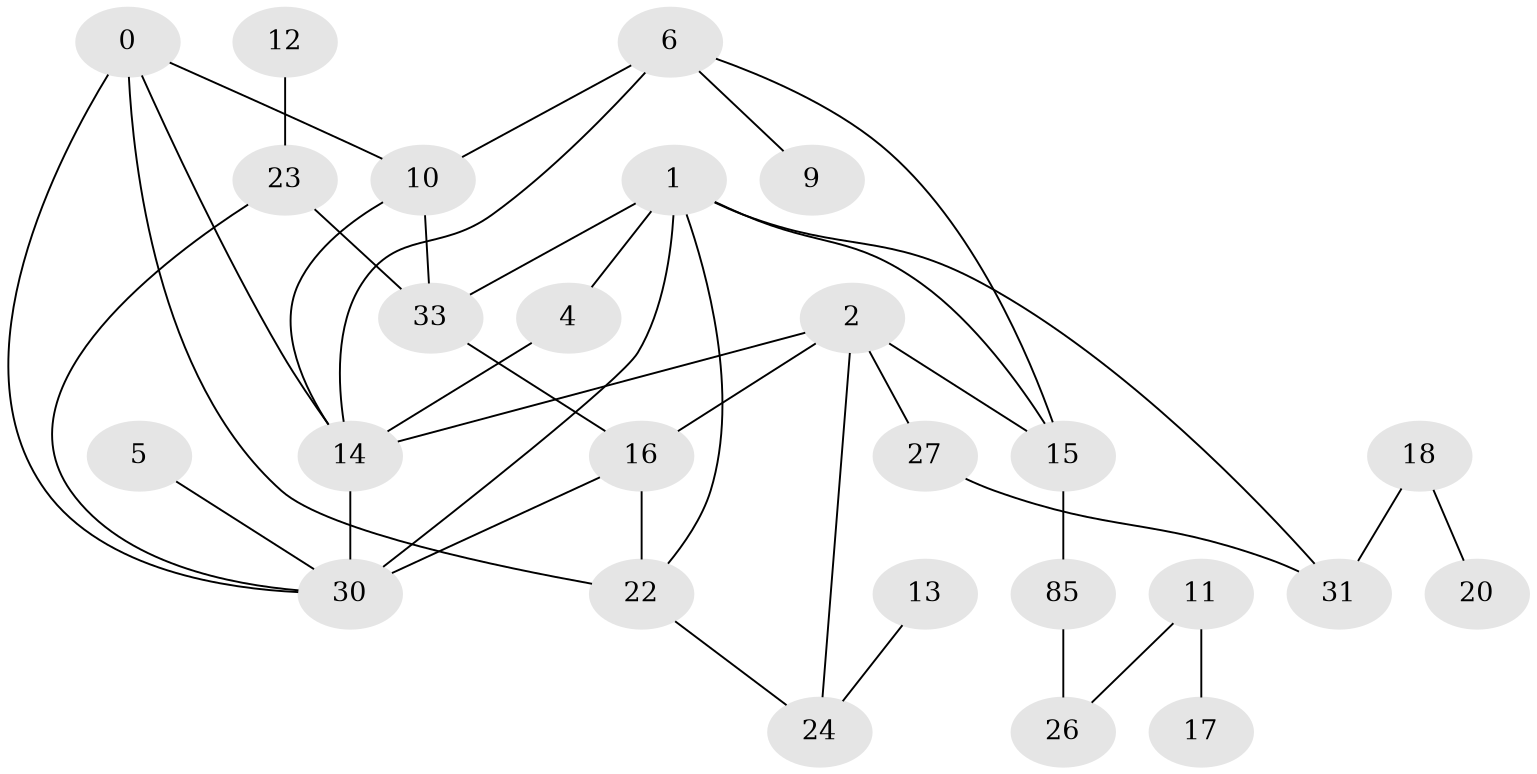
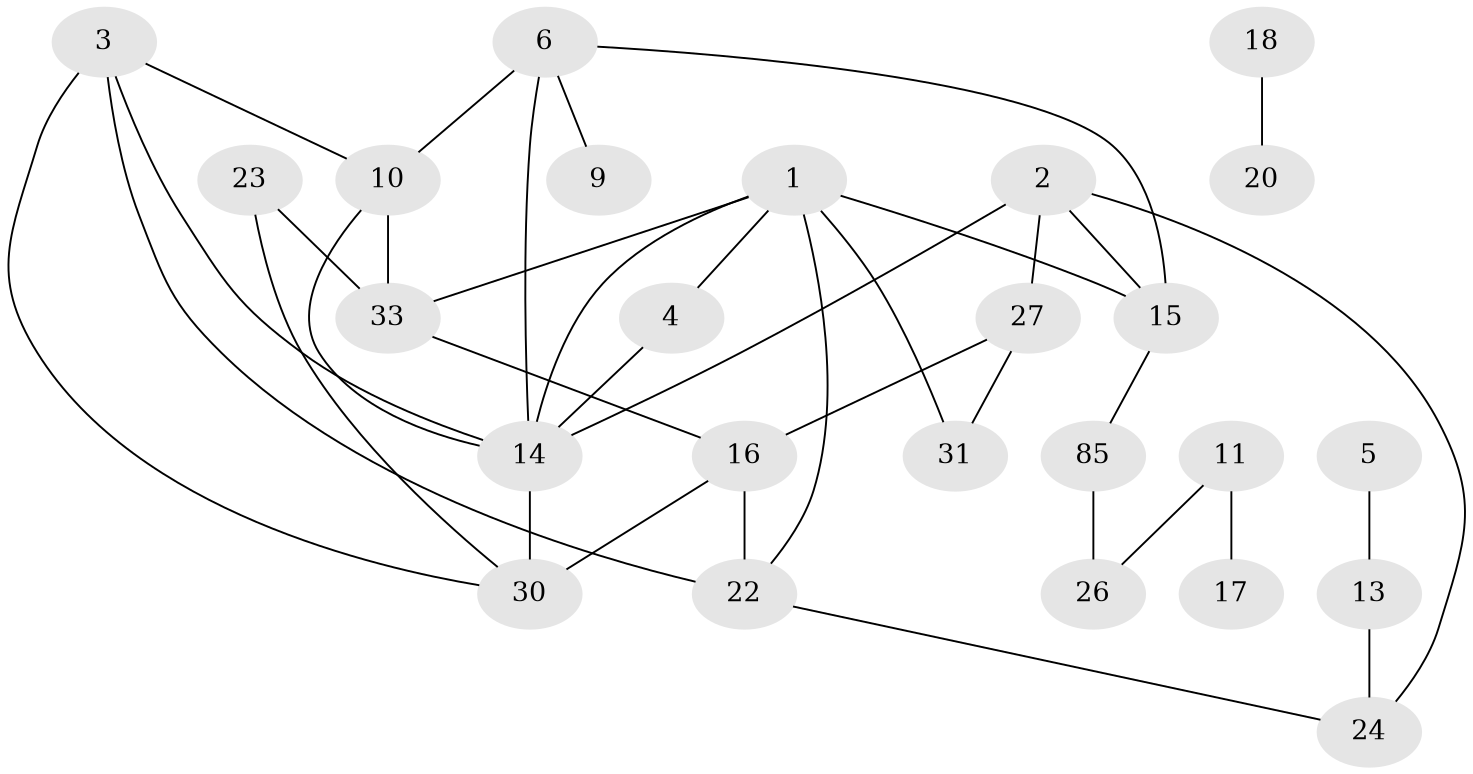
(128, 42) -> (104, 42)
(285, 42) -> none
(747, 387) -> (886, 387)
(560, 425) -> (609, 278)
(245, 525) -> (1369, 525)
(1380, 525) -> none
